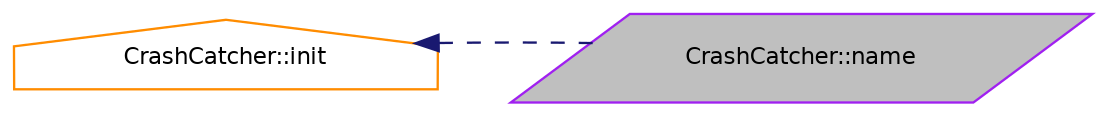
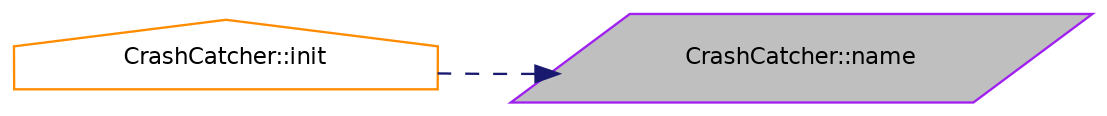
(518, 43) -> (486, 74)
